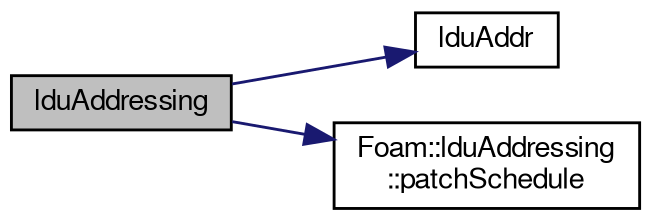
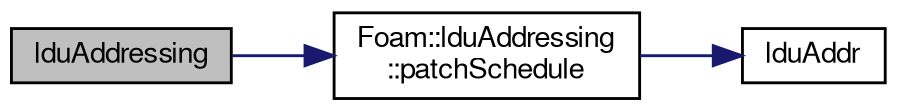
(309, 70) -> (676, 56)
